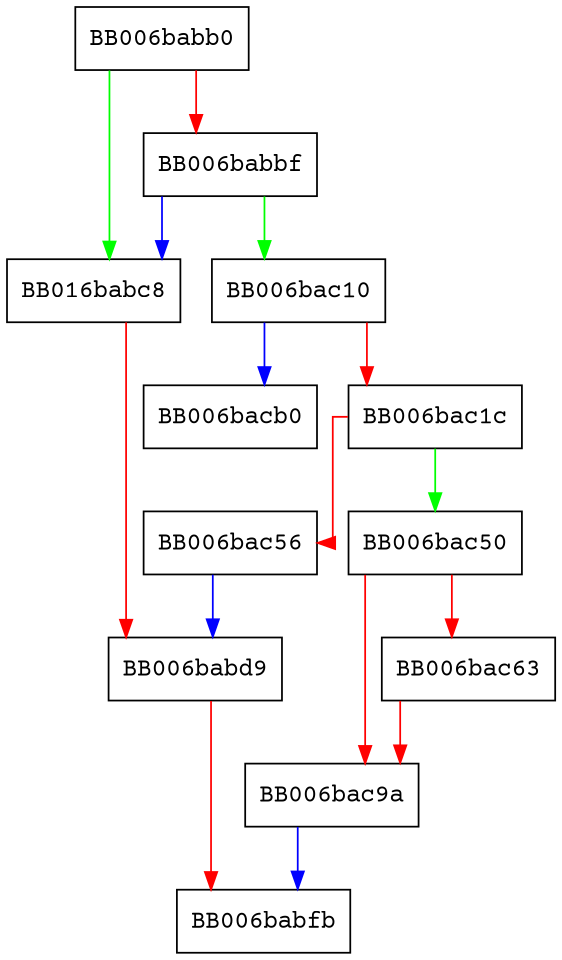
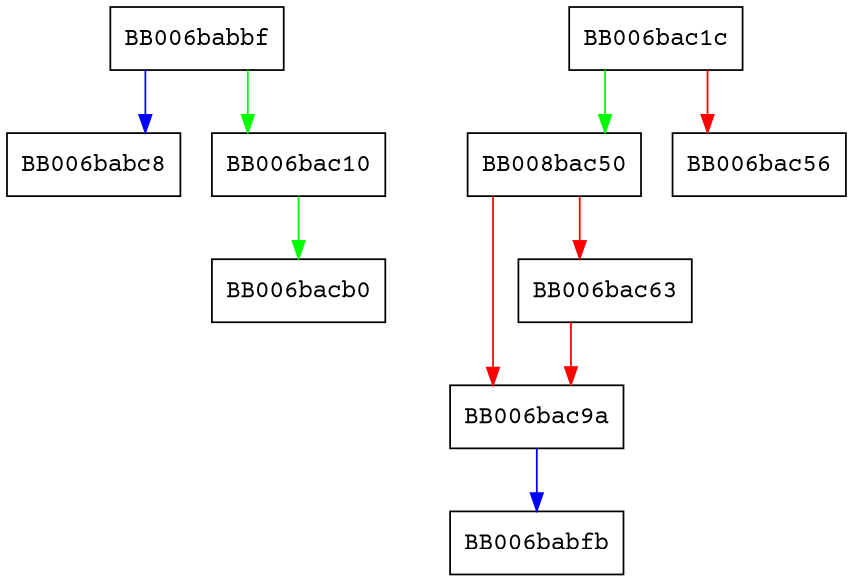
(162, 39) -> none
(94, 291) -> (94, 165)
(264, 345) -> (299, 219)
(367, 345) -> none
(435, 543) -> (554, 165)
(195, 669) -> none
